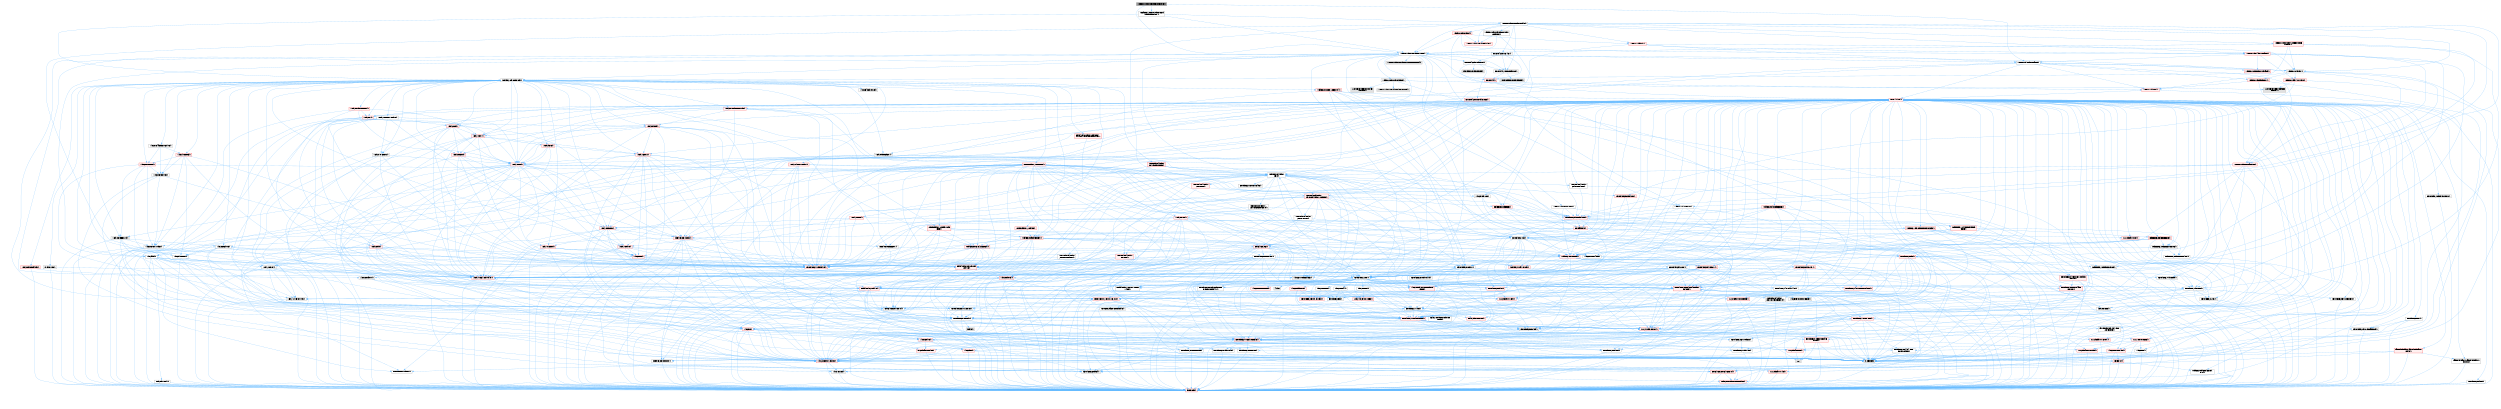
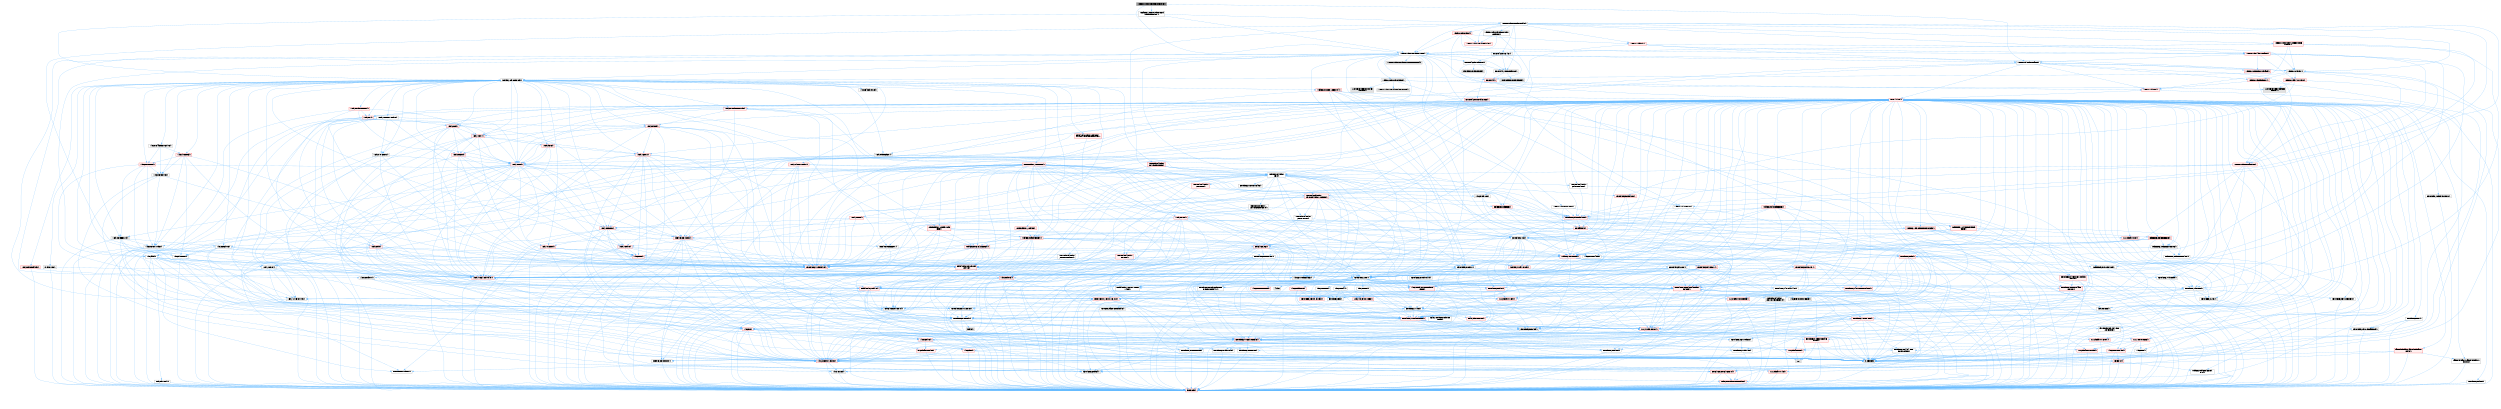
(1293, 200) -> (1286, 193)
(2104, 267) -> (2104, 267)
